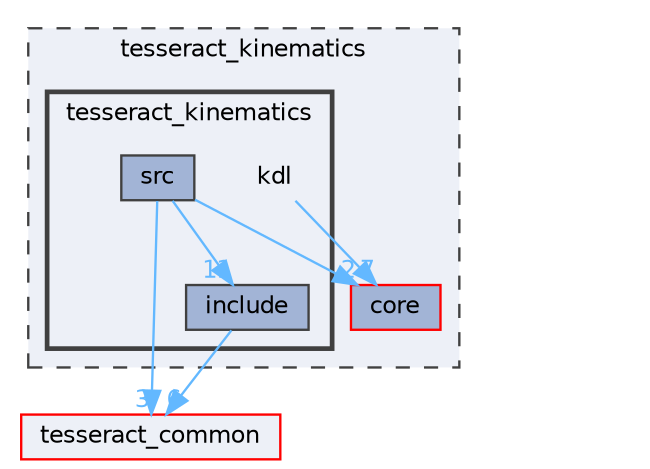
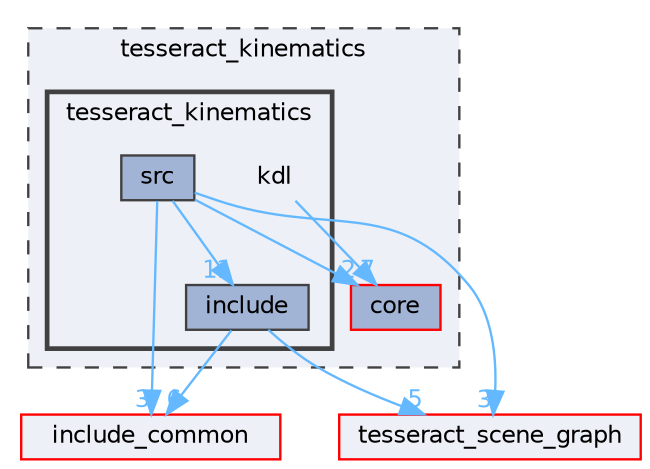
(151, 437) -> (151, 437)
none -> (490, 437)
